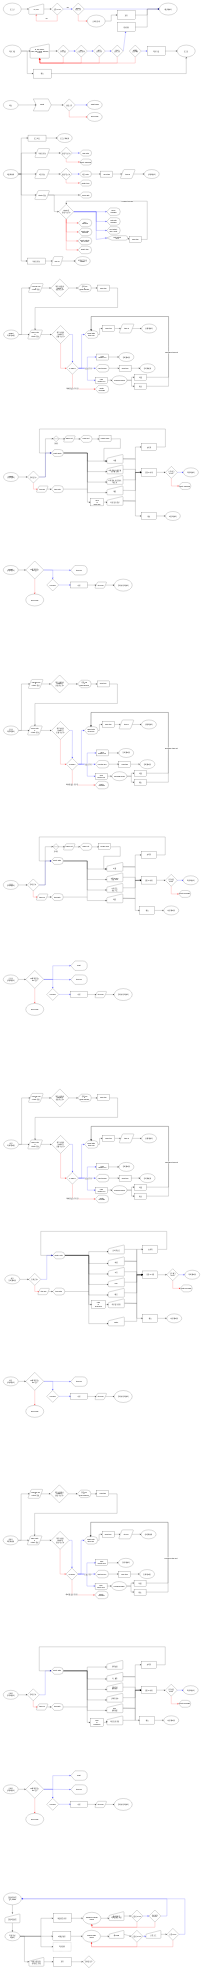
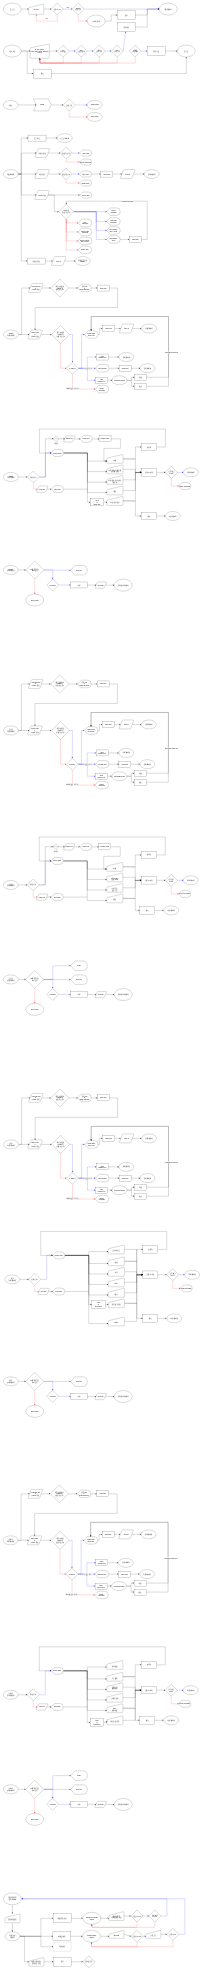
(117, 238) -> (113, 239)
(57, 261) -> (59, 261)
